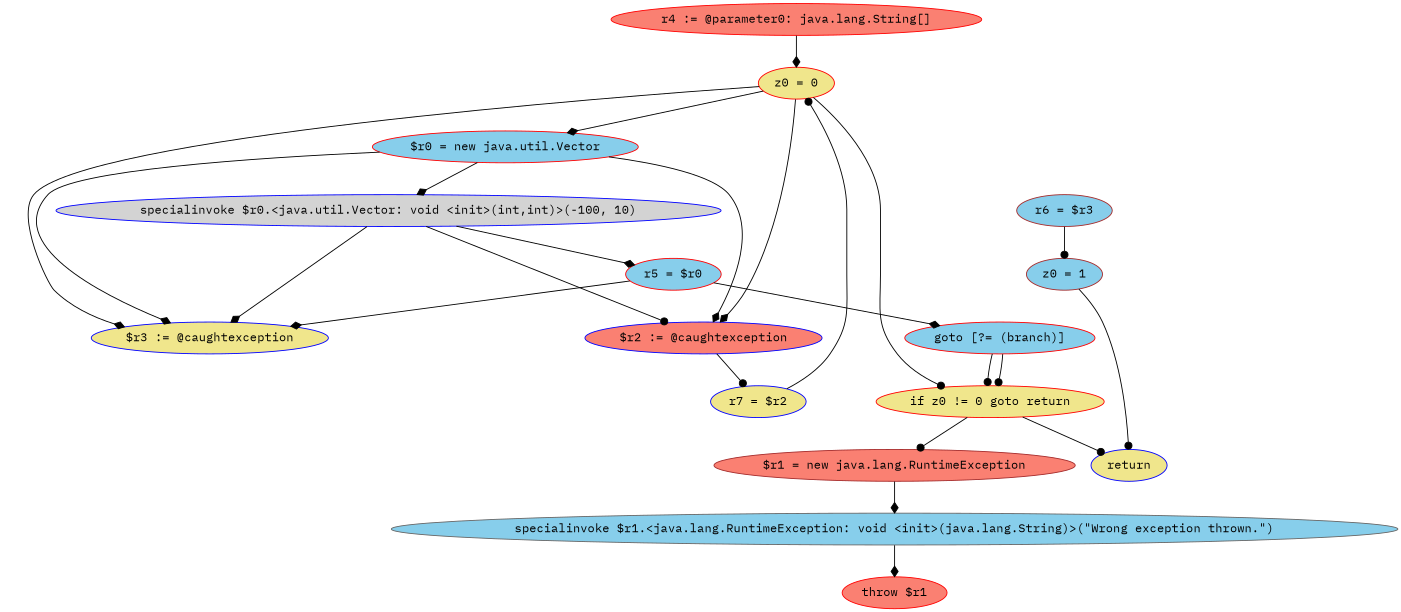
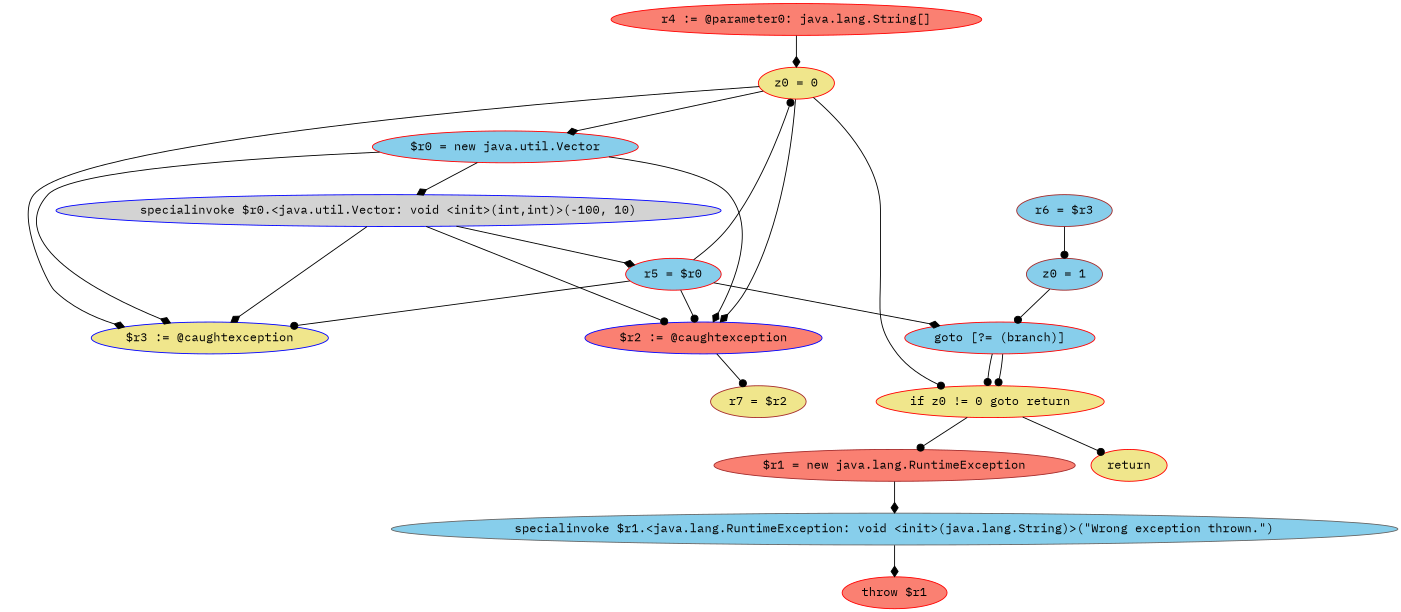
(847, 255) -> (752, 190)
(464, 303) -> (464, 303)
none -> (687, 303)
(1116, 361) -> (1035, 303)
(758, 402) -> (758, 402)
(1129, 465) -> (1129, 465)
